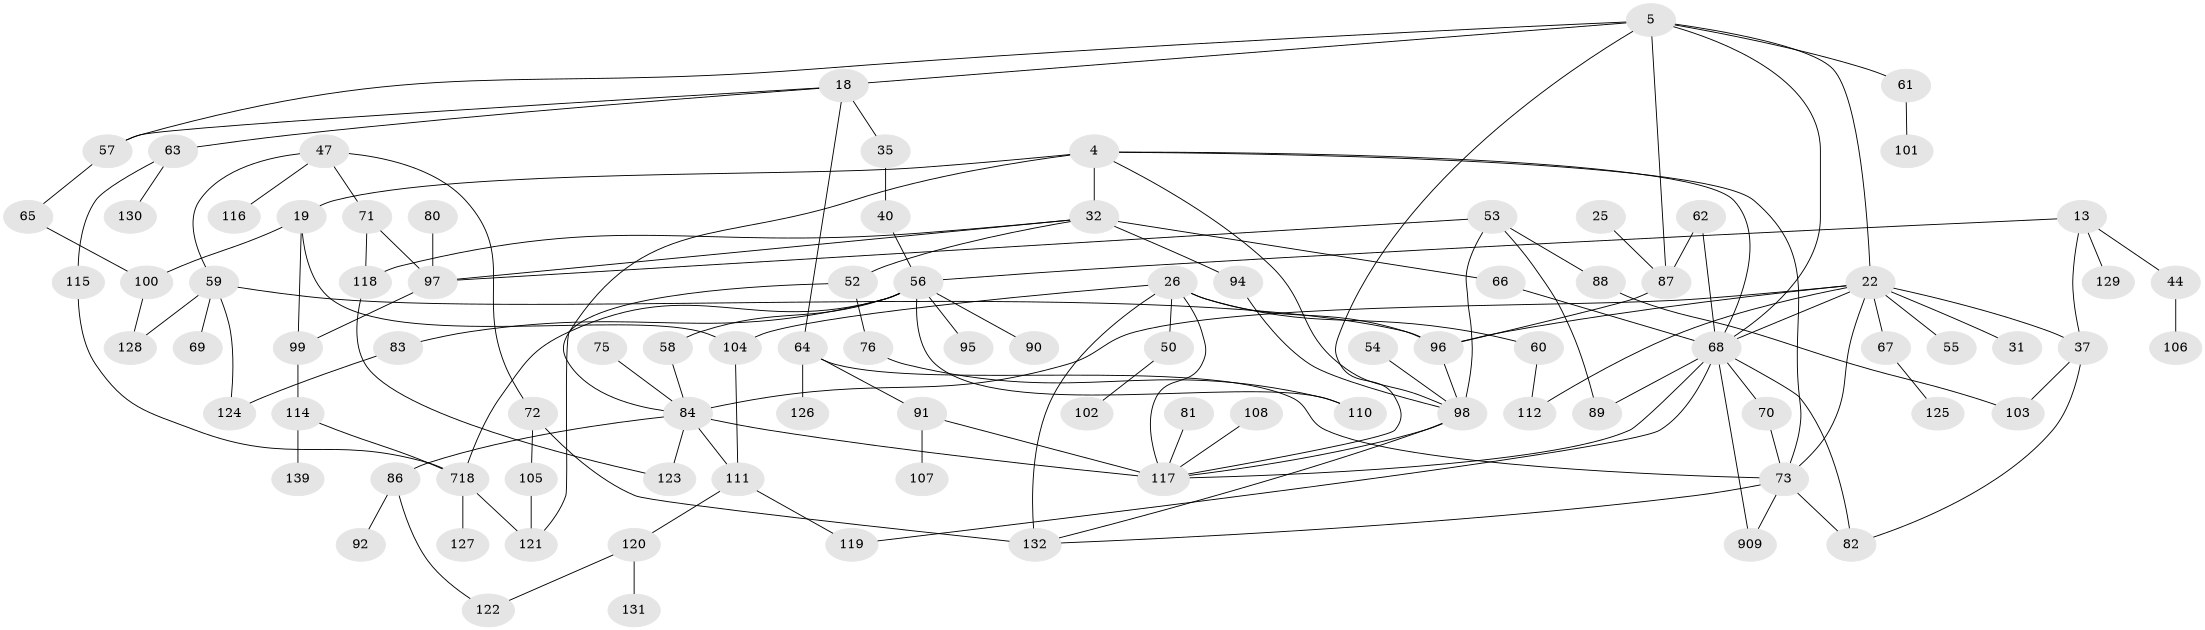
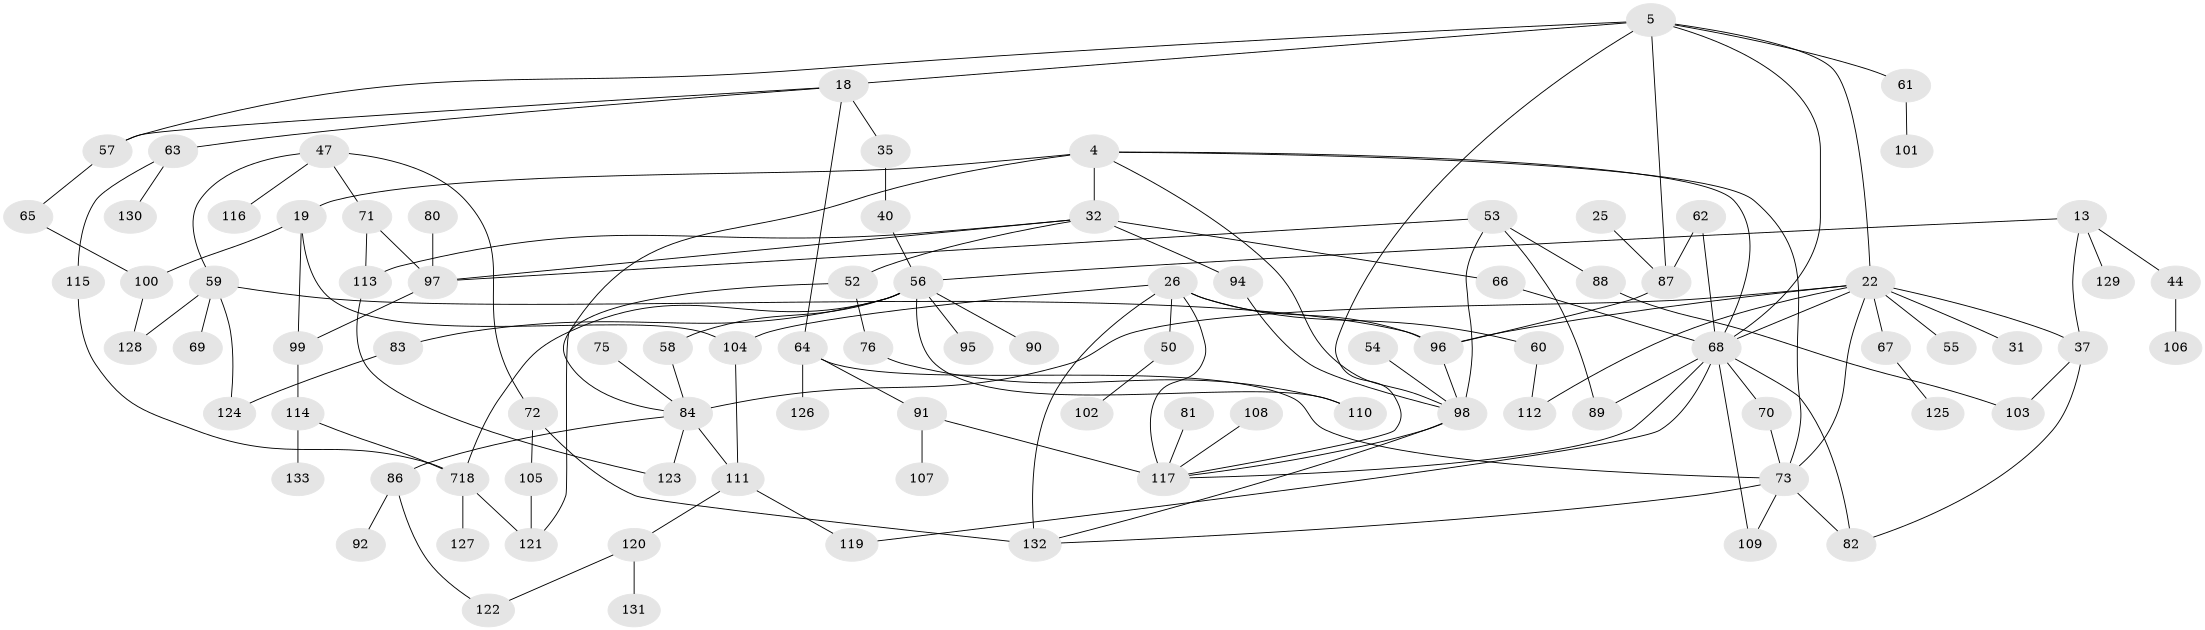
(365, 282) -> (365, 282)
(913, 450) -> none
(298, 479) -> (298, 479)
(1750, 545) -> (1750, 545)
